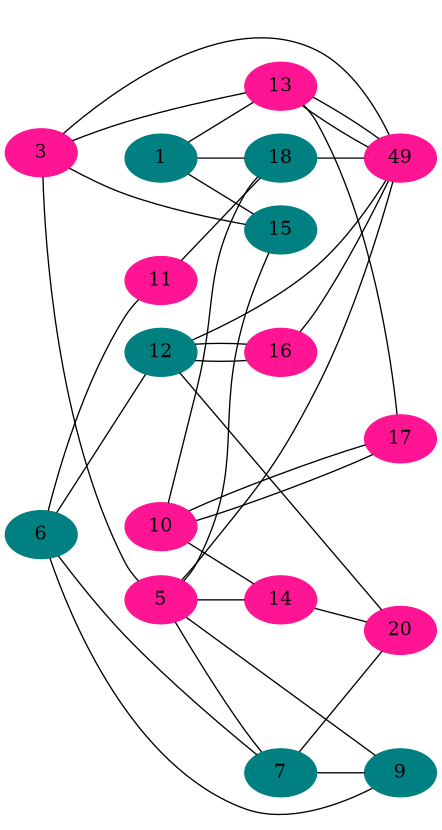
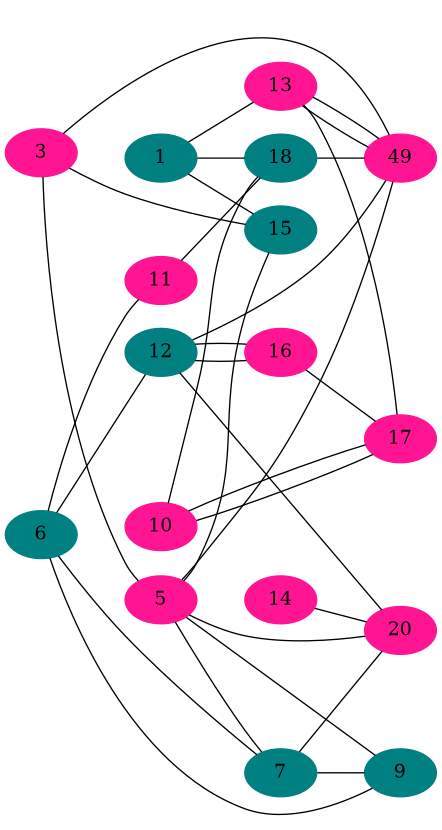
(158, 113) -> none
(348, 259) -> (341, 396)
(221, 563) -> none
(221, 600) -> (275, 640)
